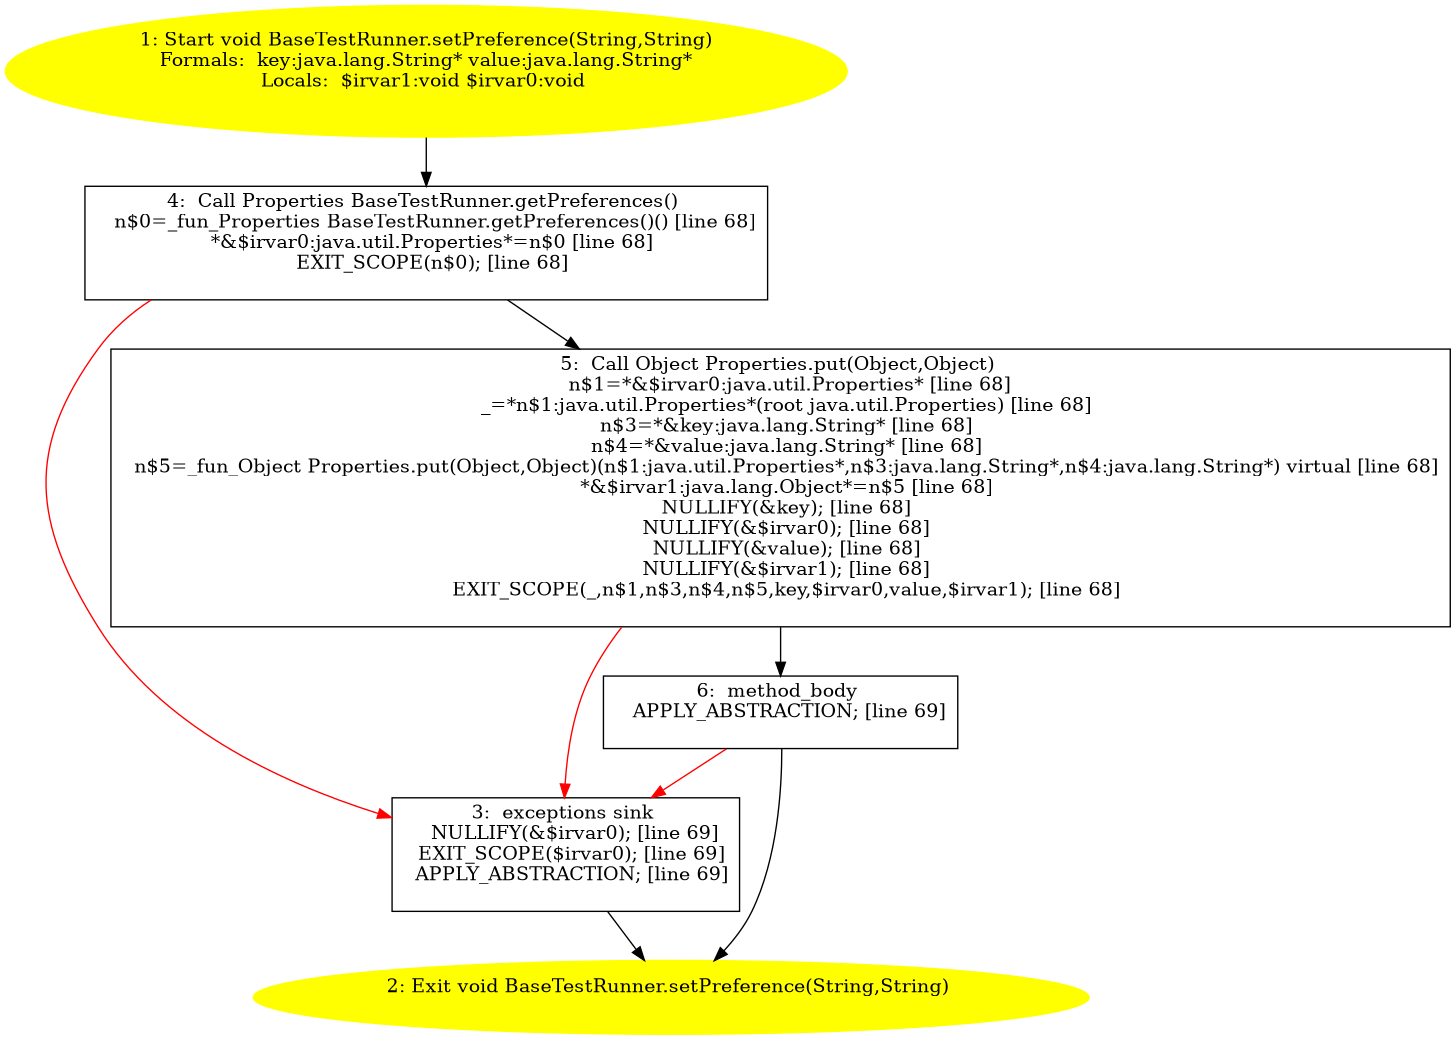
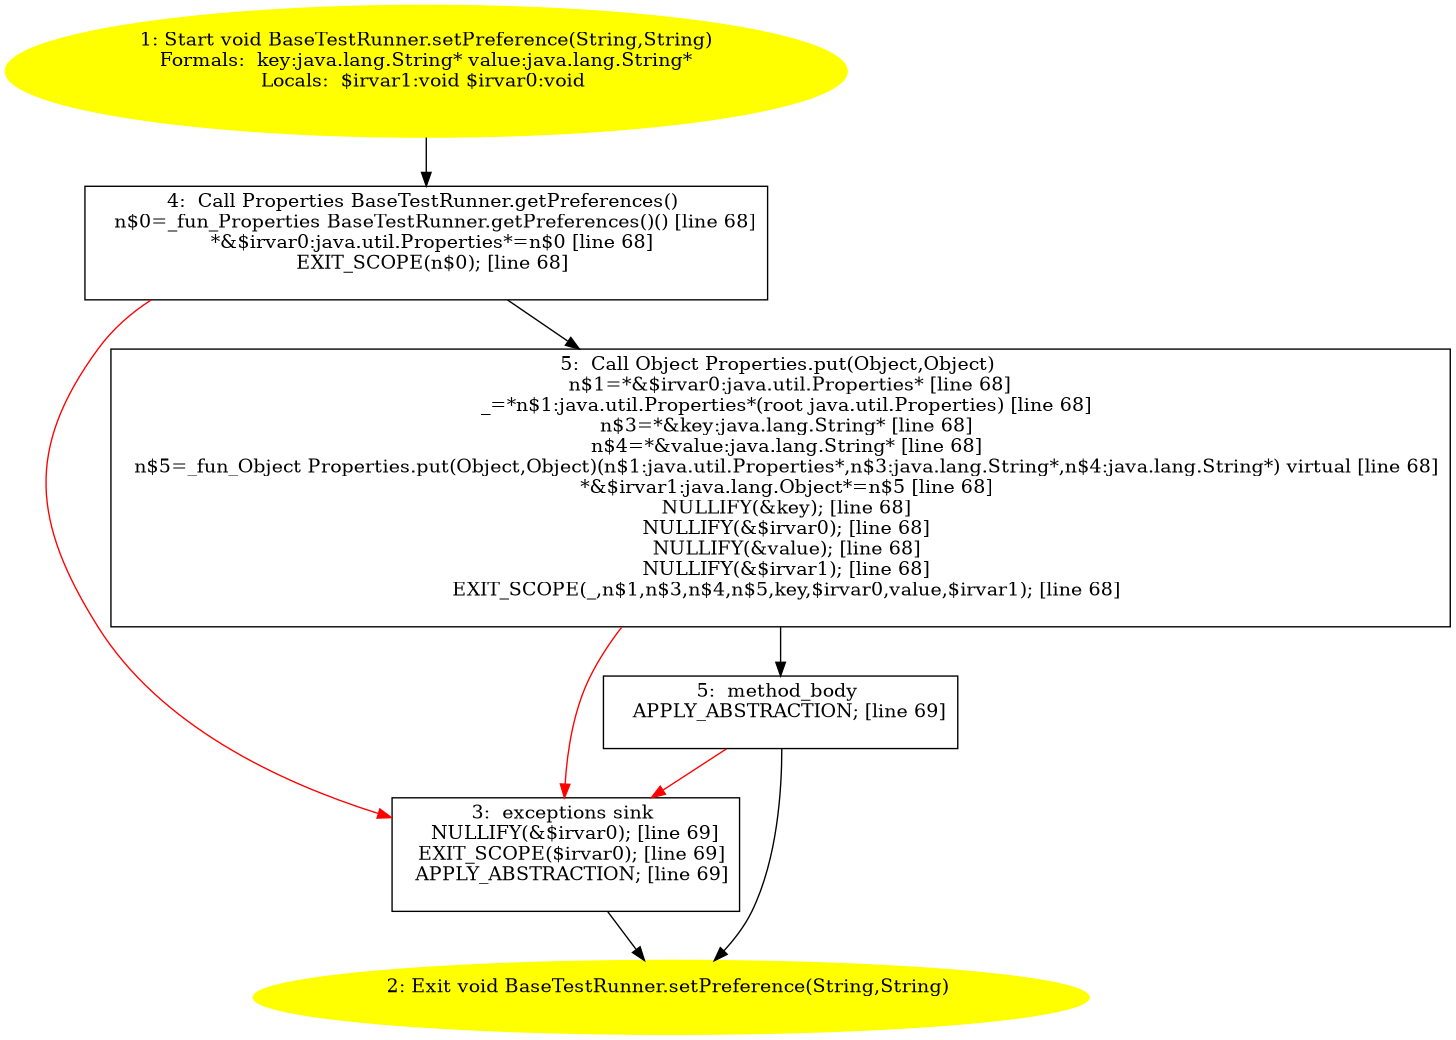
(781, 712) -> (781, 712)
